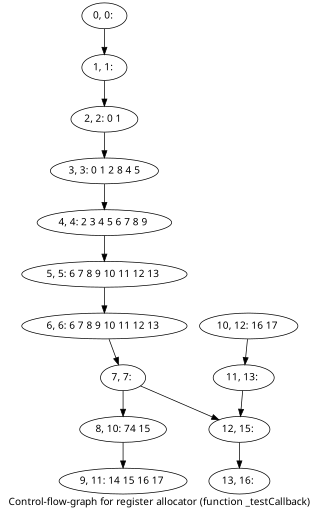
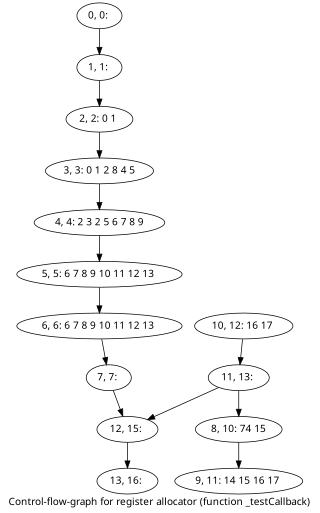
(104, 223) -> (99, 223)
(123, 400) -> (239, 400)
